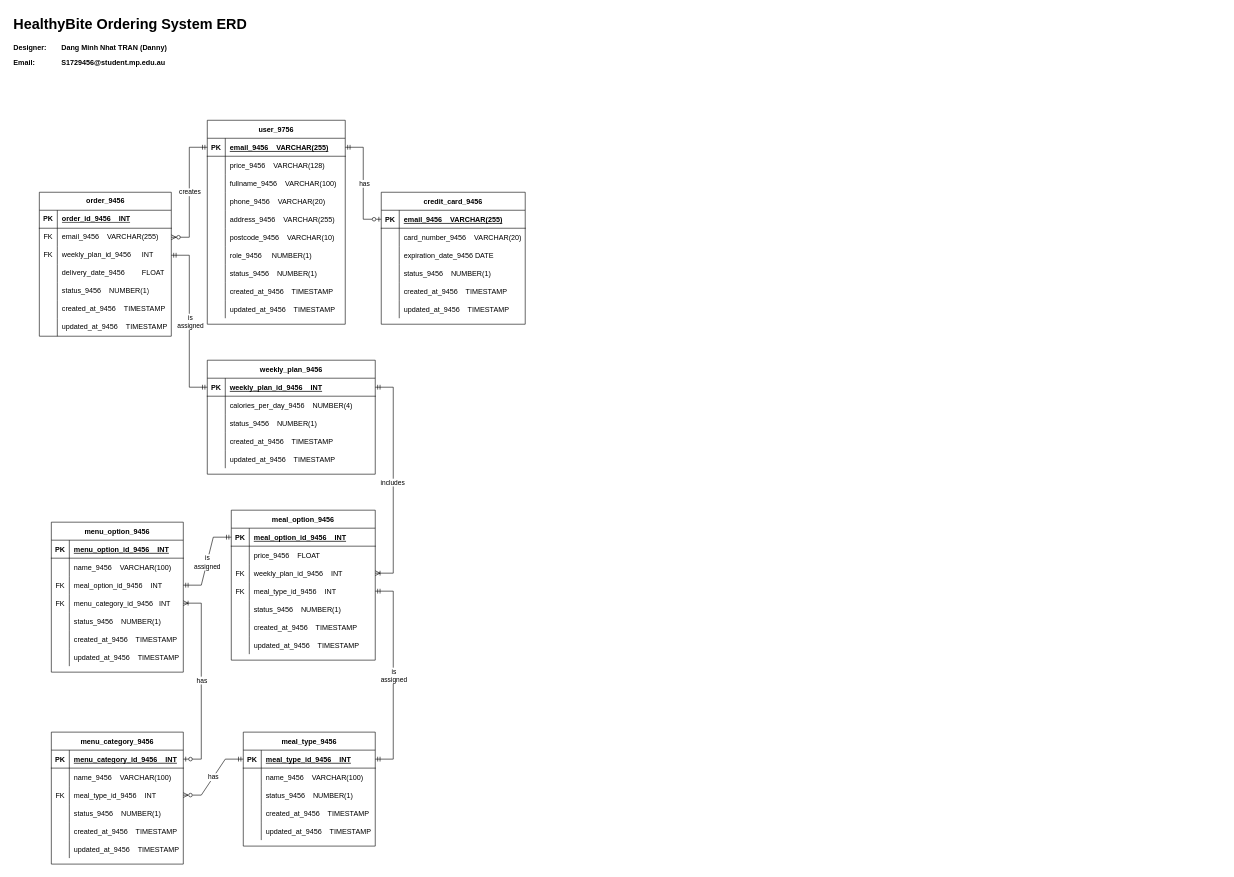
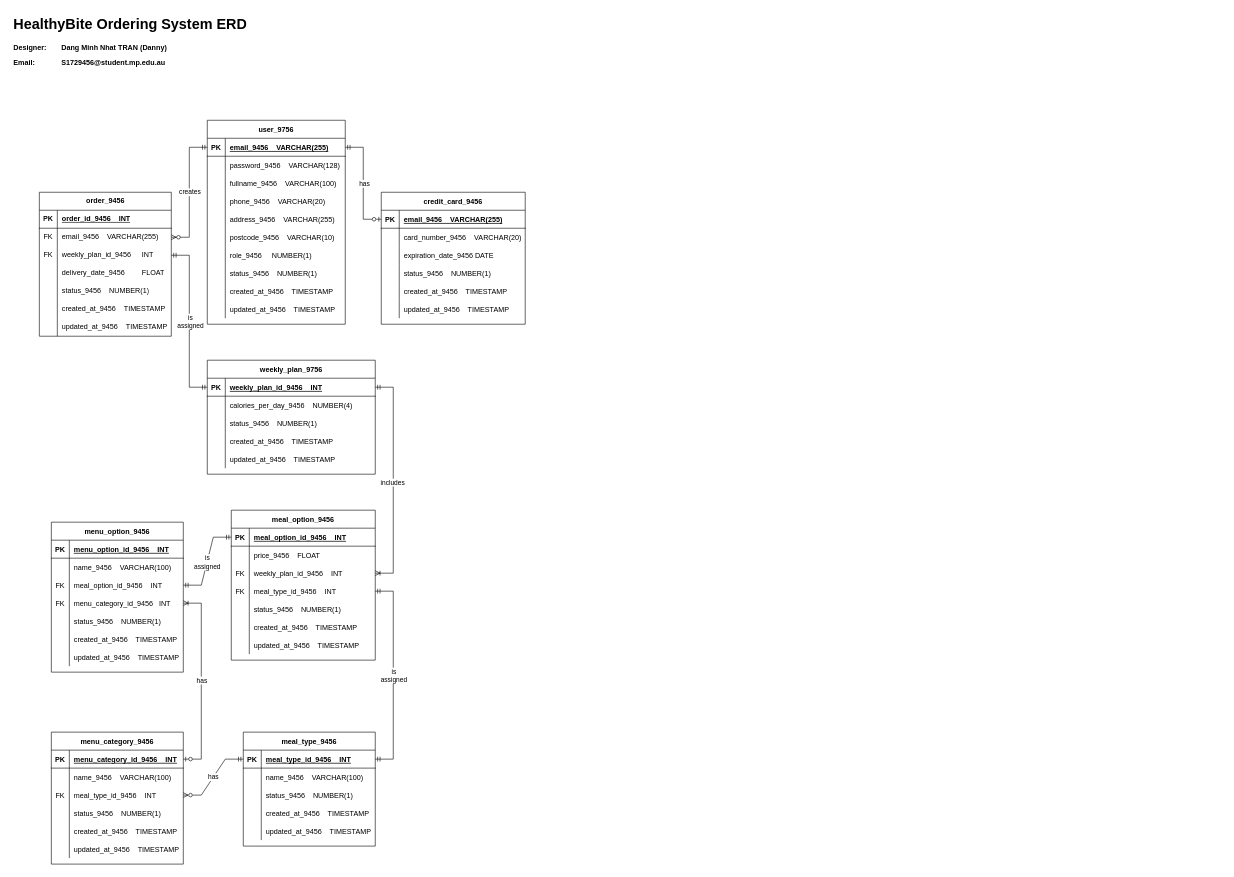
(281, 166) -> (288, 166)
(291, 370) -> (291, 370)
